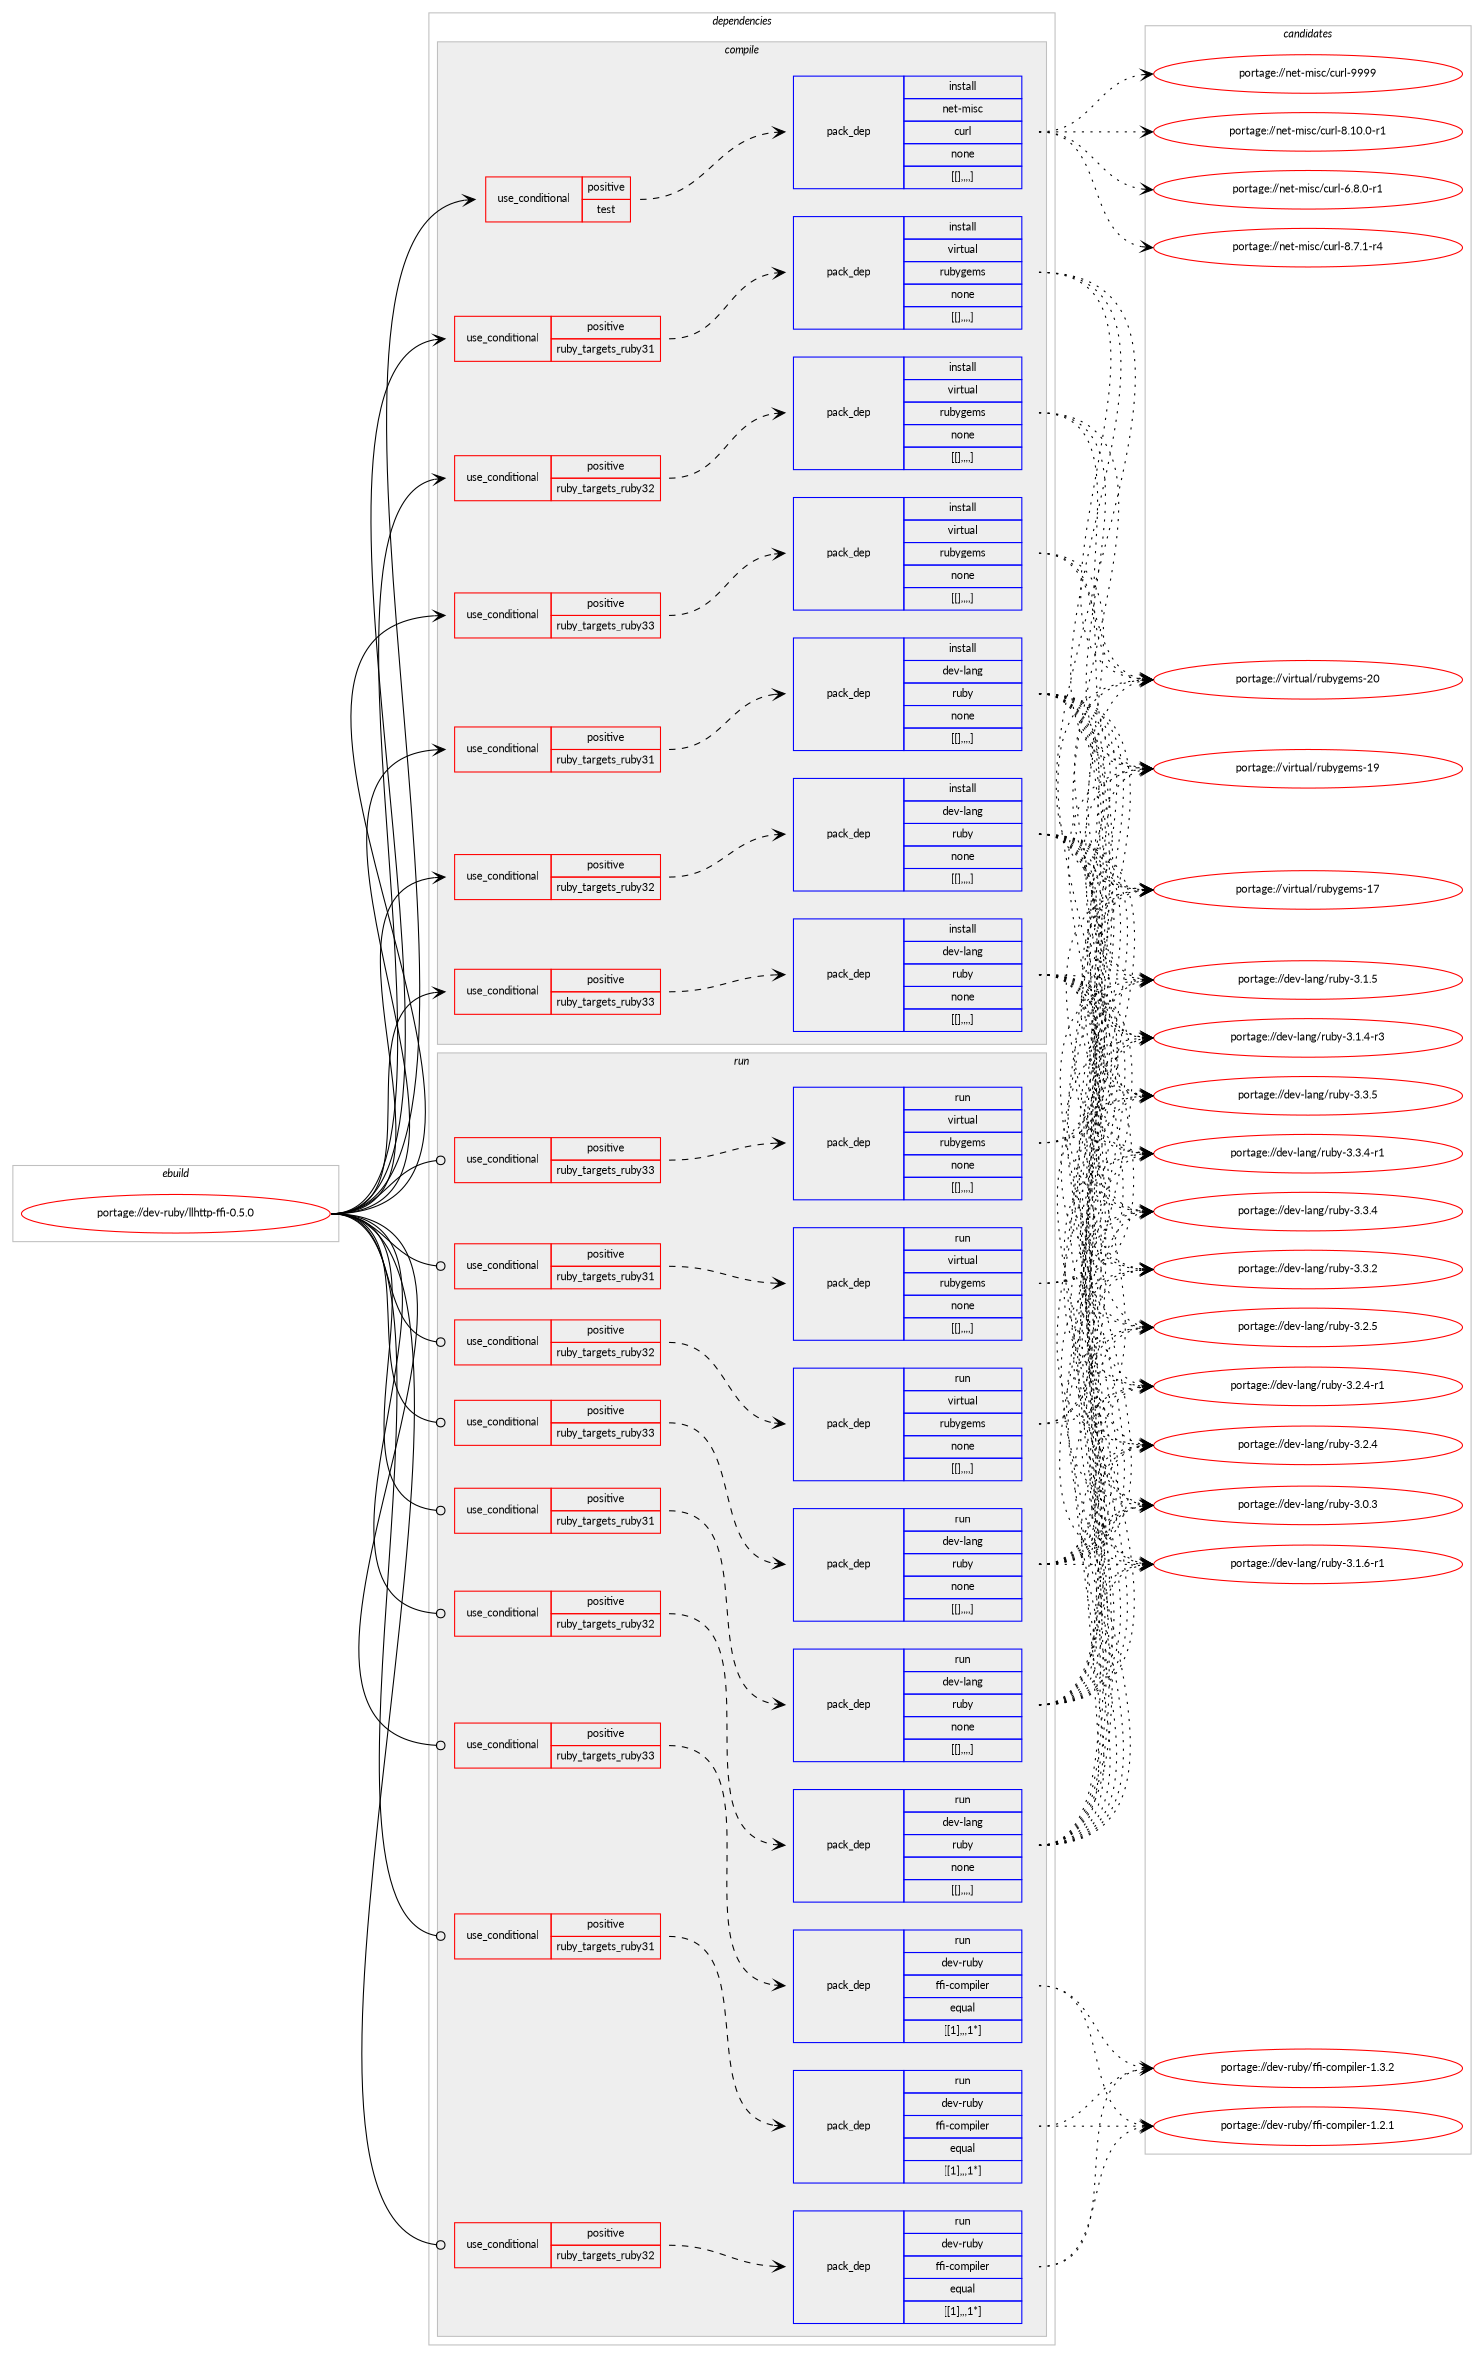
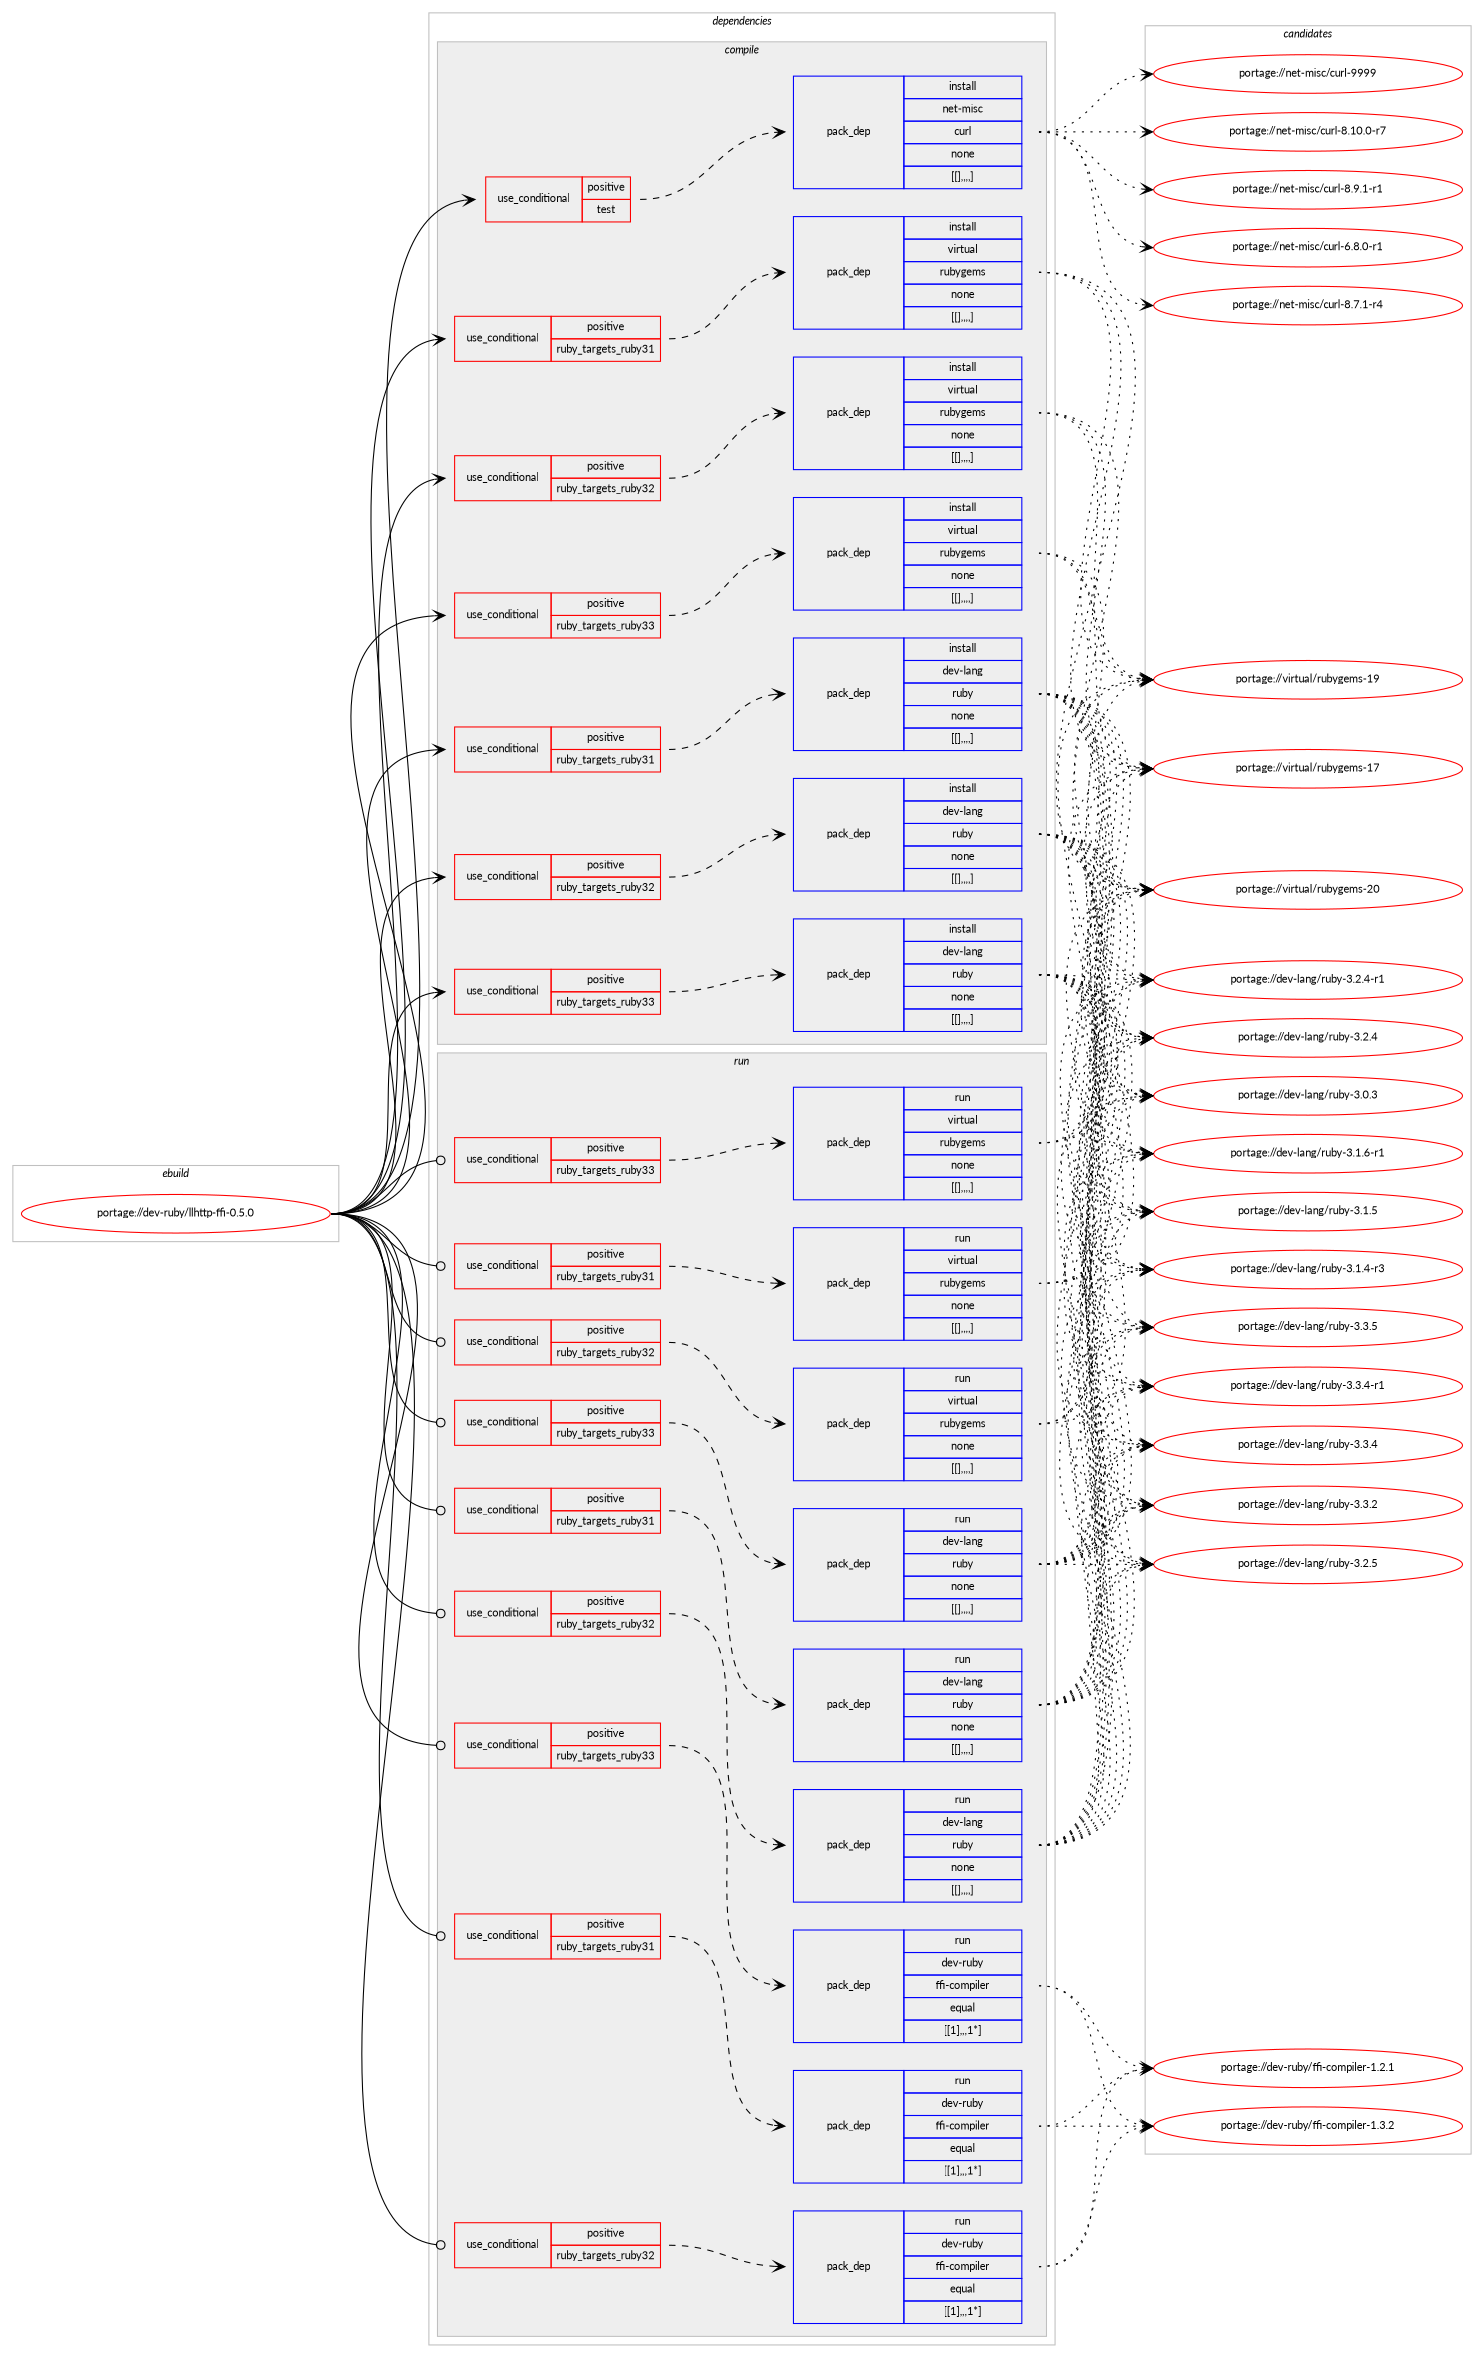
(1308, 132) -> (1308, 132)
none -> (1308, 190)
